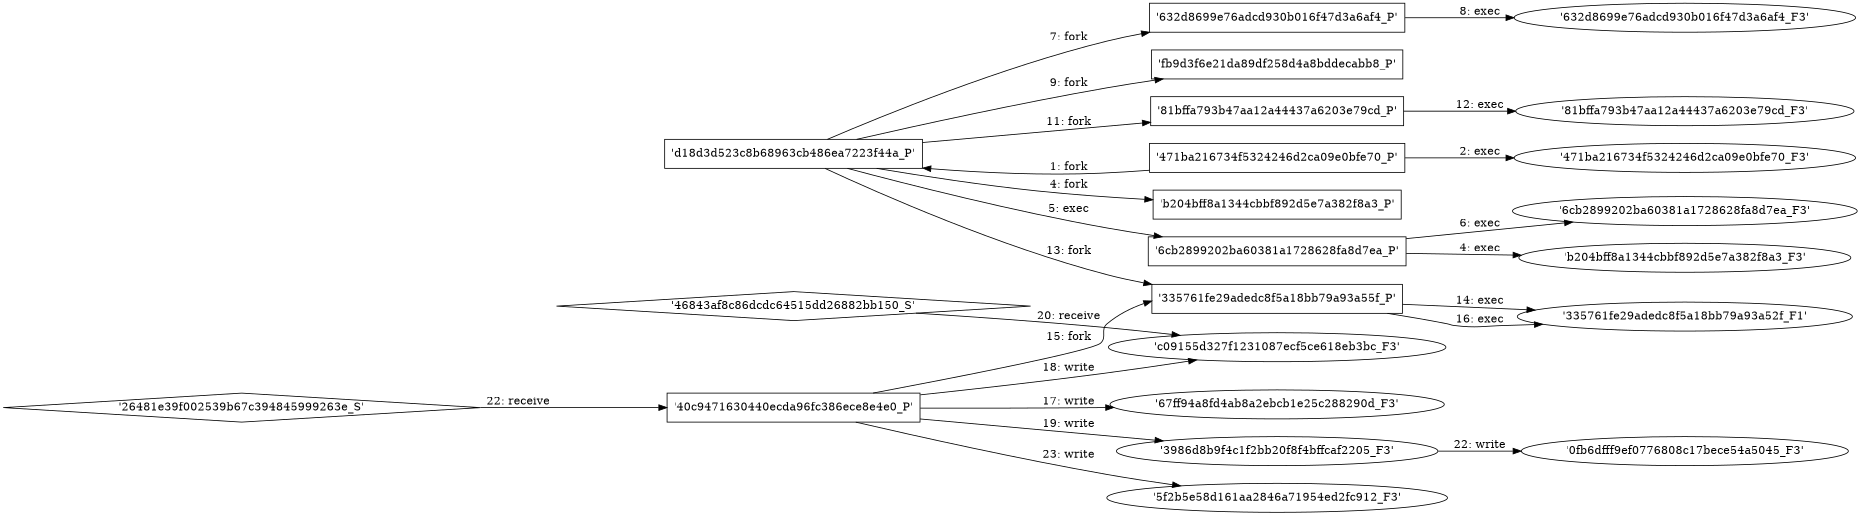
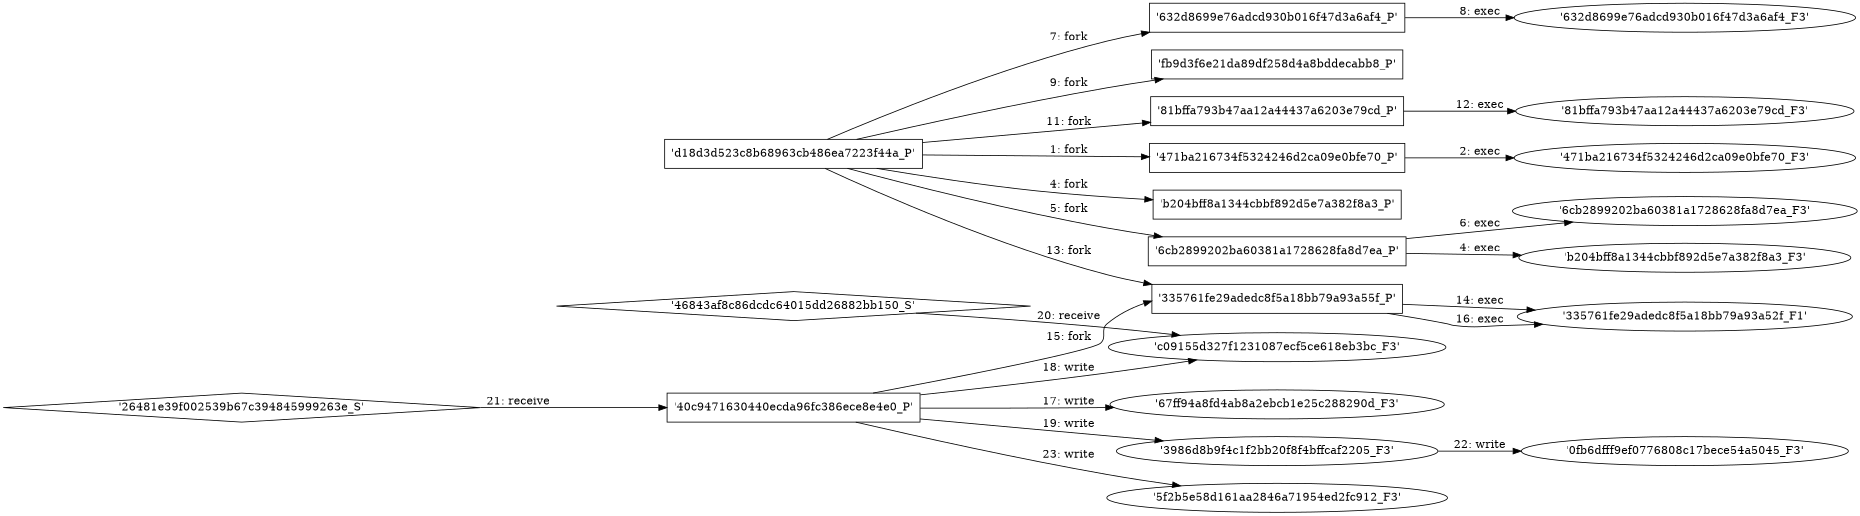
(1040, 174) -> (1032, 156)
(1069, 209) -> (1069, 209)
(794, 306) -> (794, 306)
(518, 402) -> (518, 402)
